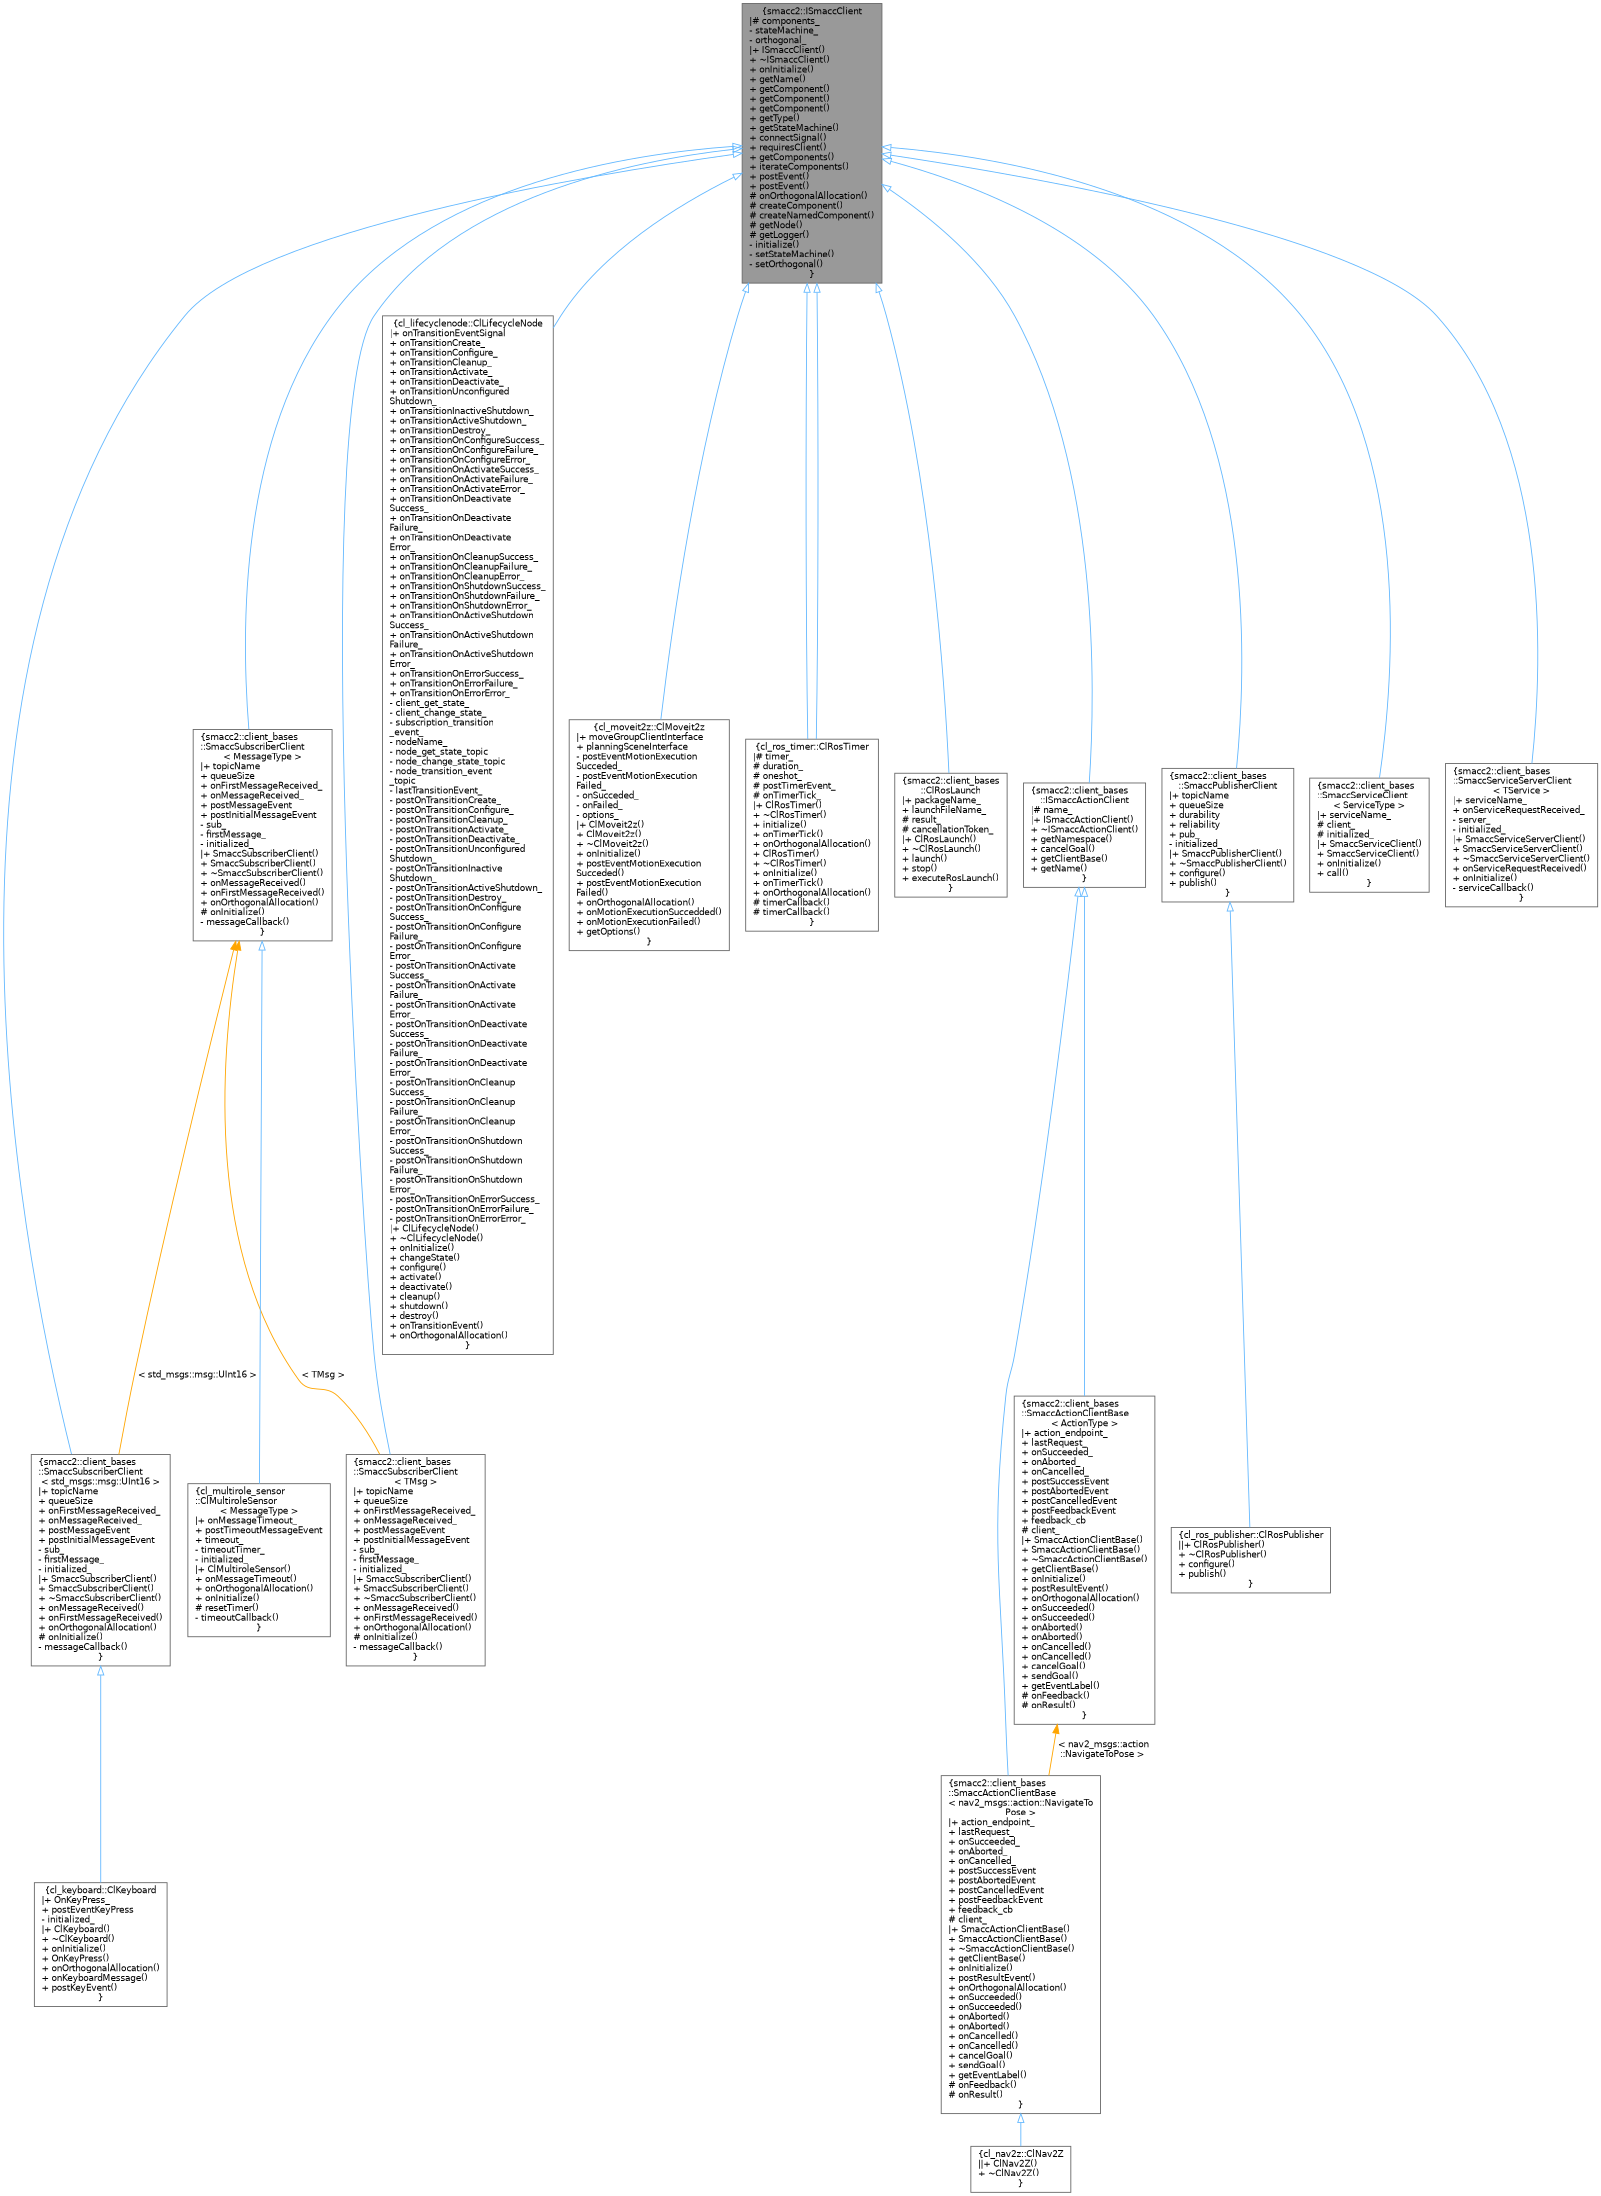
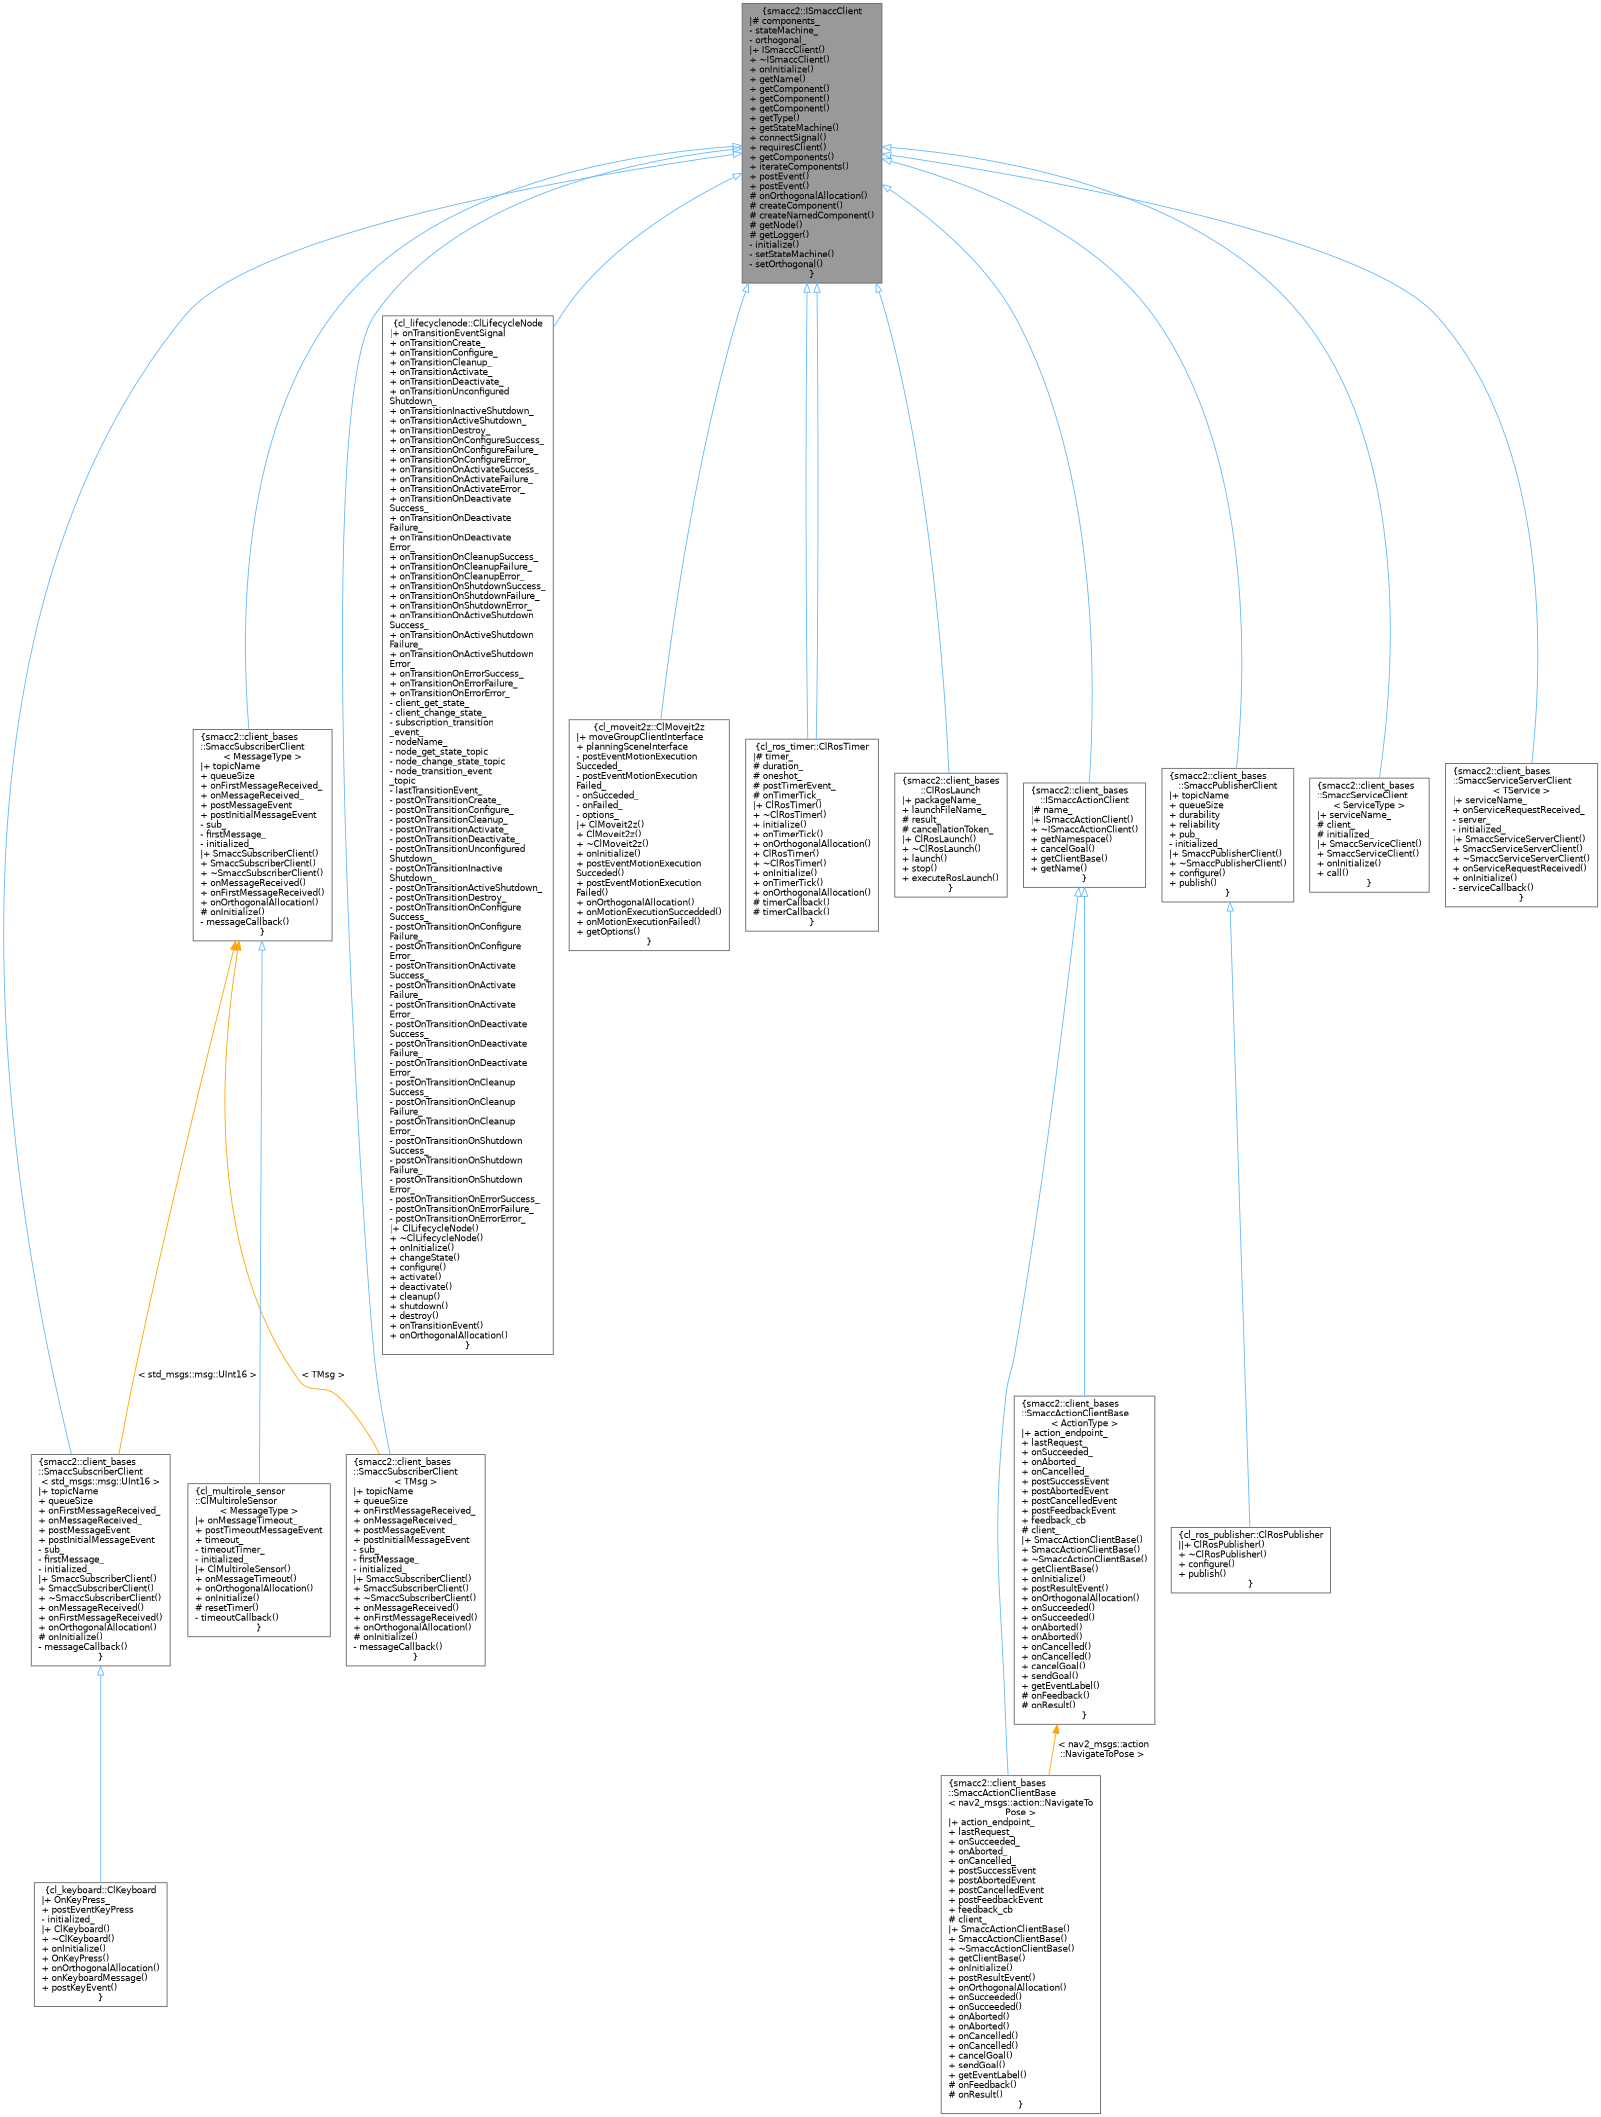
(1021, 2169) -> none
